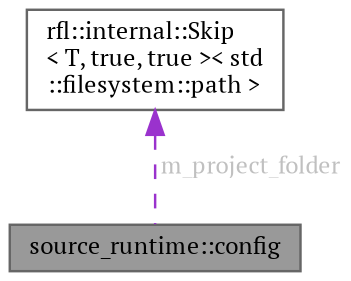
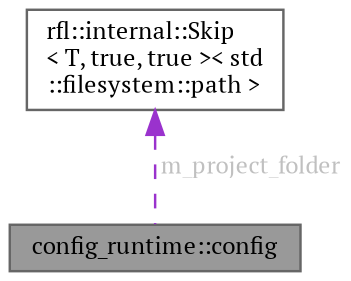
(155, 248) -> (155, 248)
